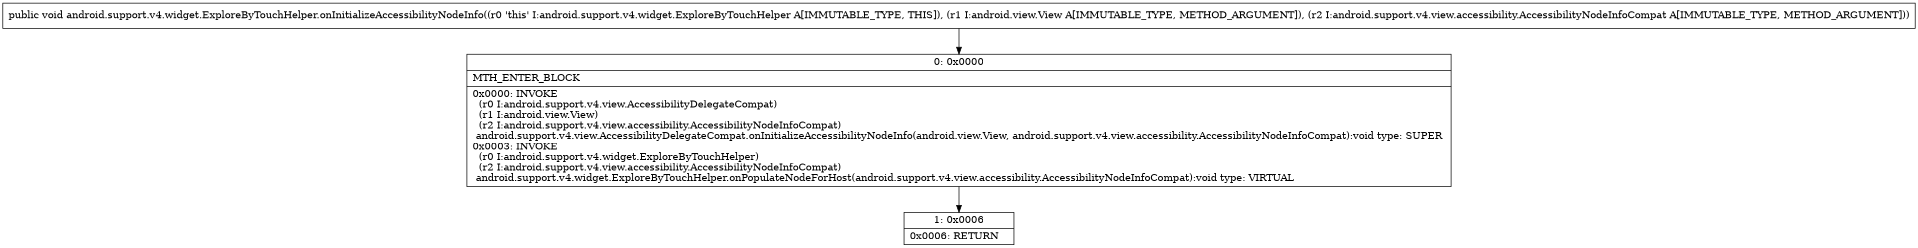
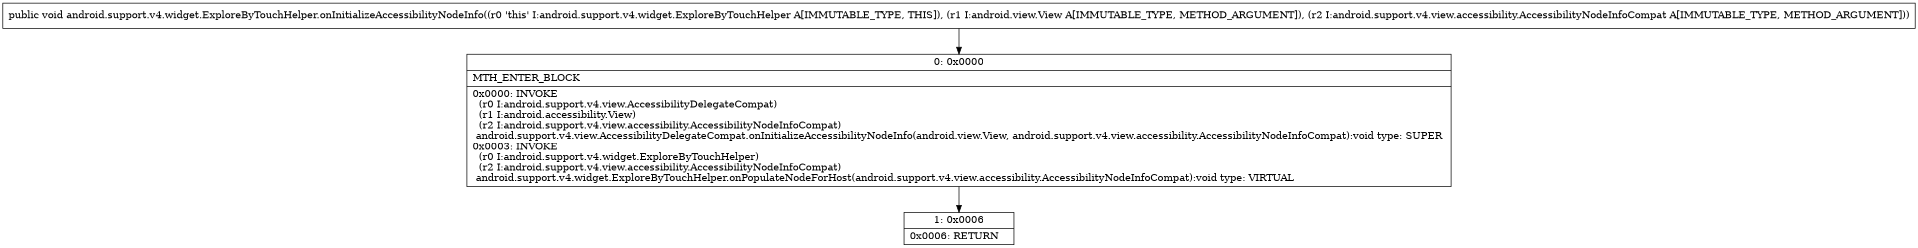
(536, 115) -> (554, 115)
